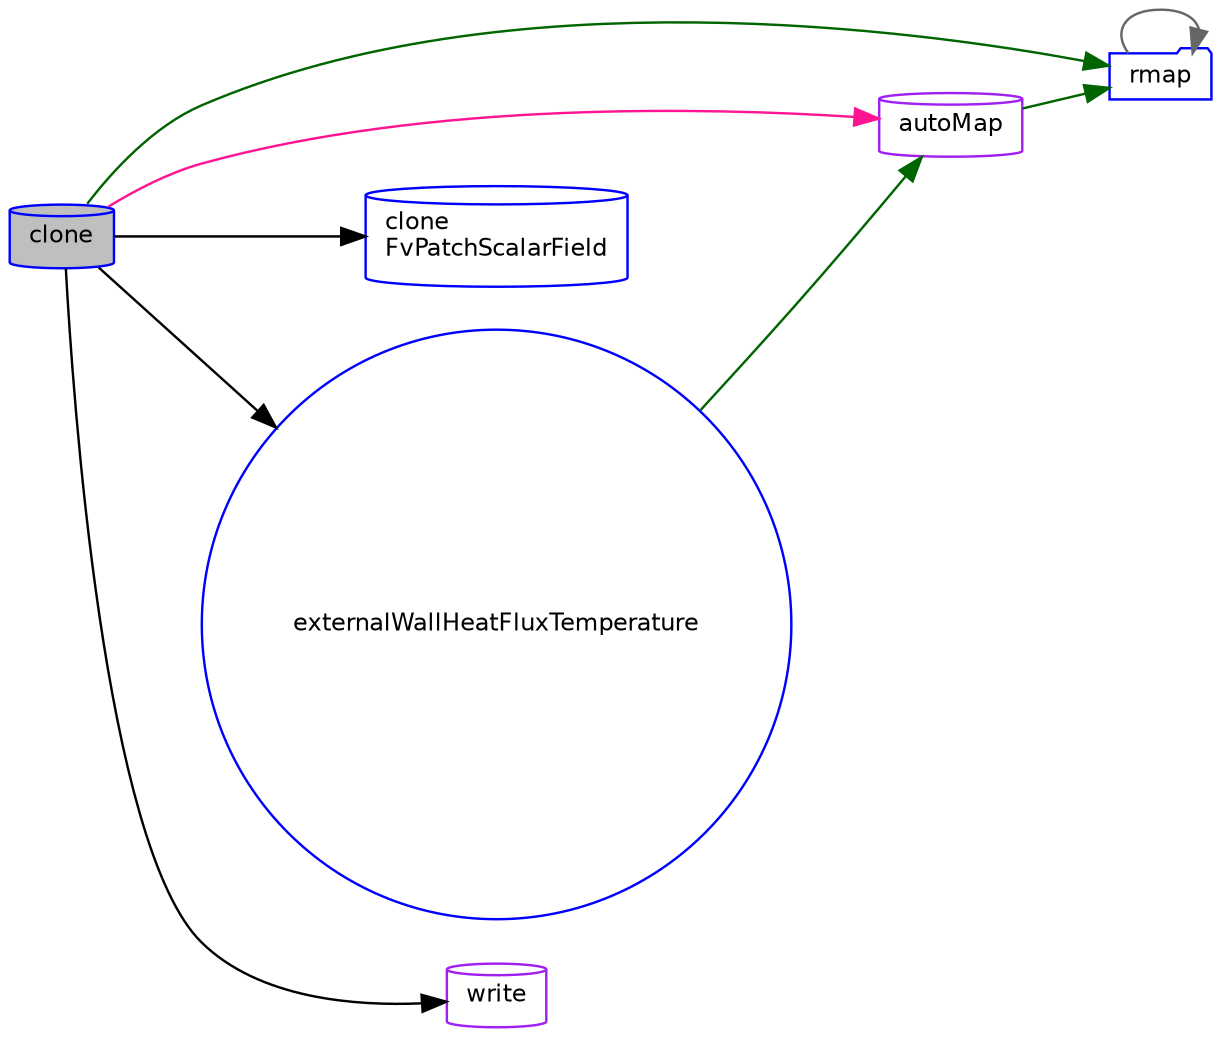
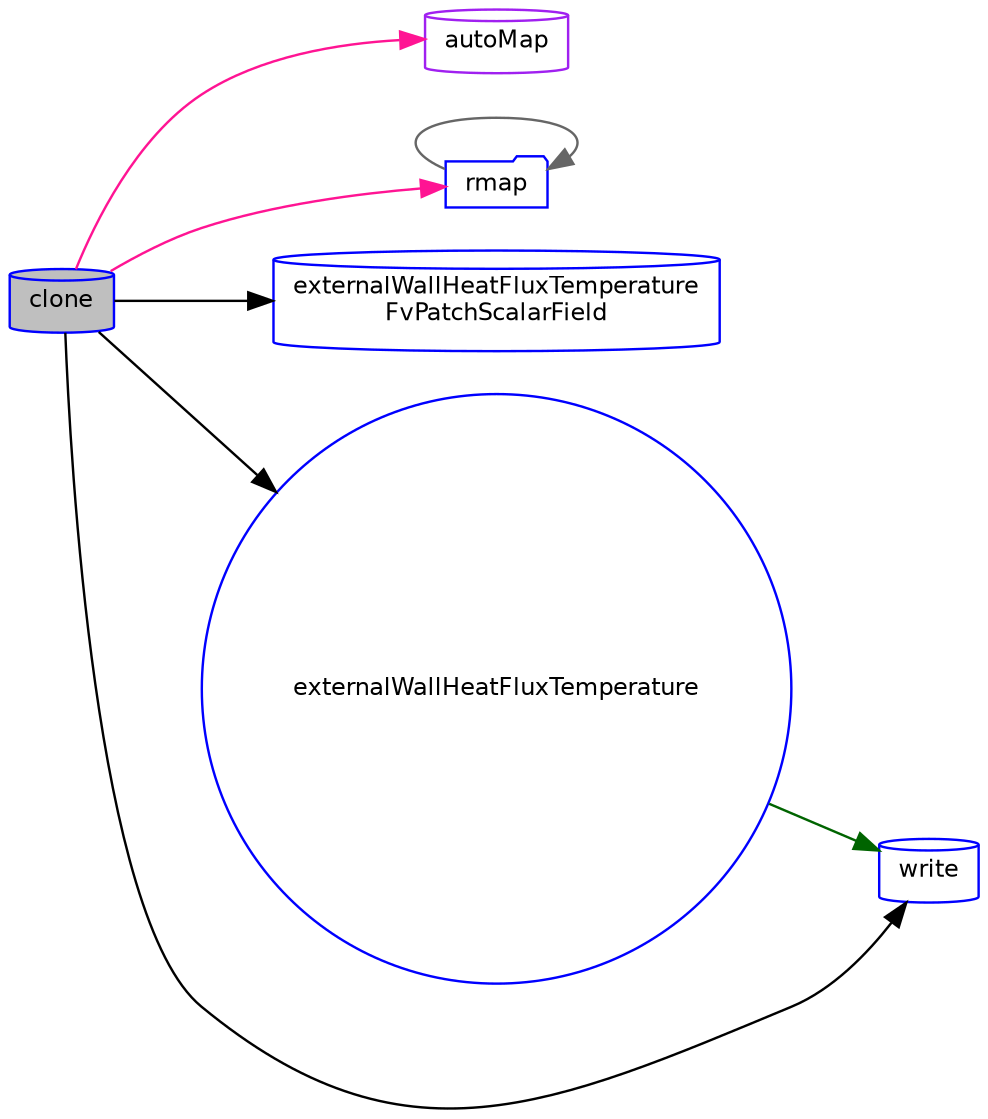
(563, 26) -> (260, 212)
(1054, 101) -> none
(497, 236) -> (497, 301)
(805, 295) -> (813, 822)
(497, 995) -> (929, 871)
